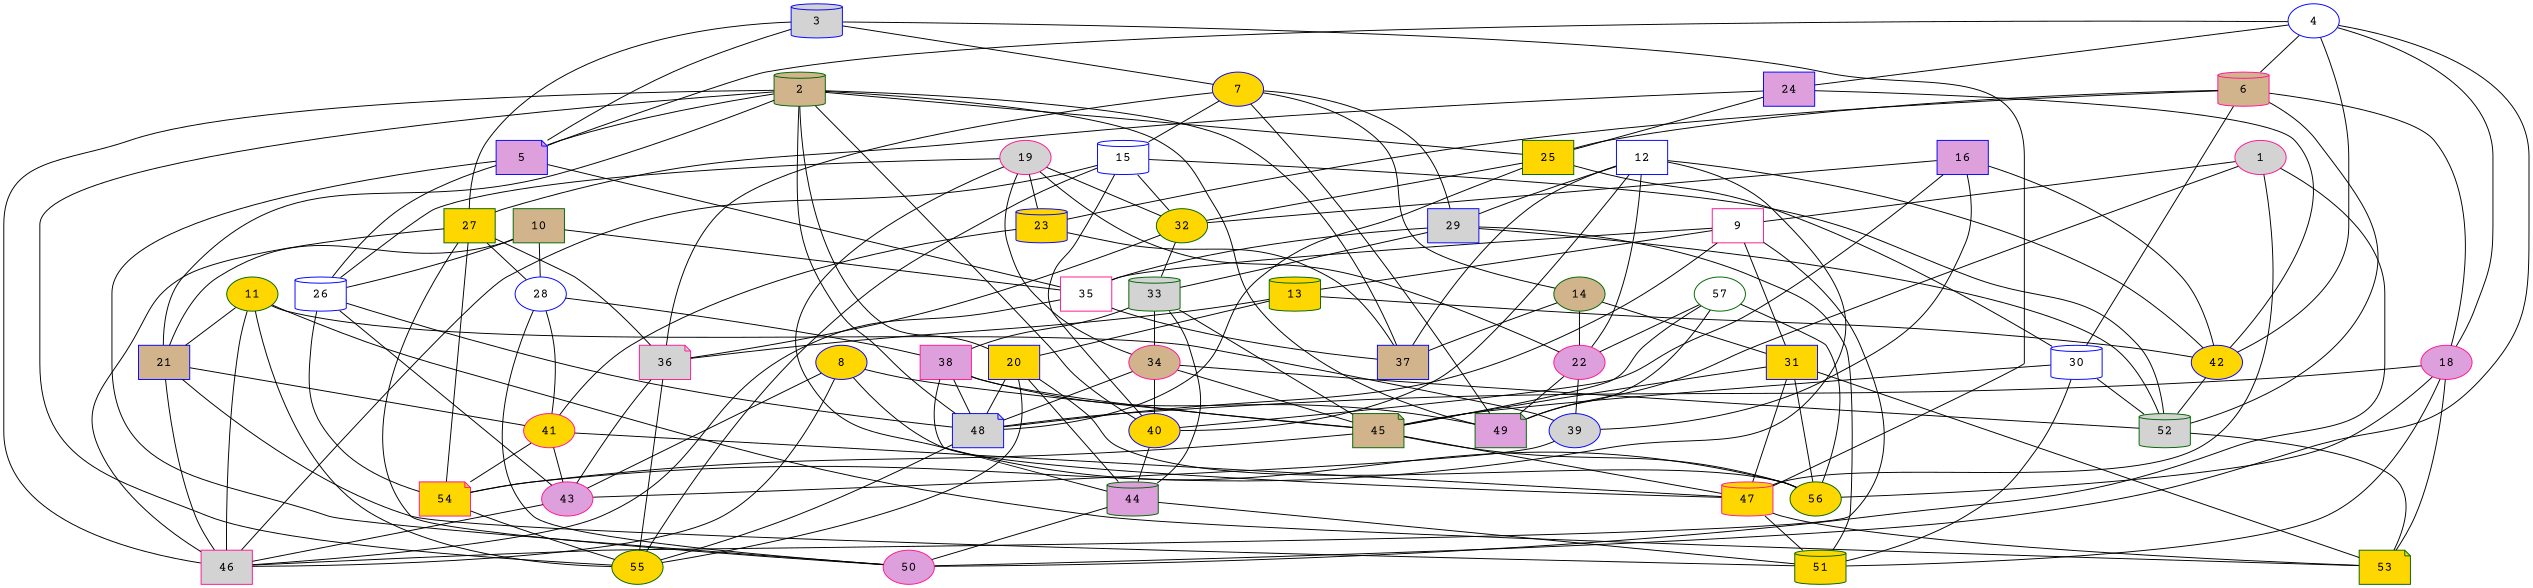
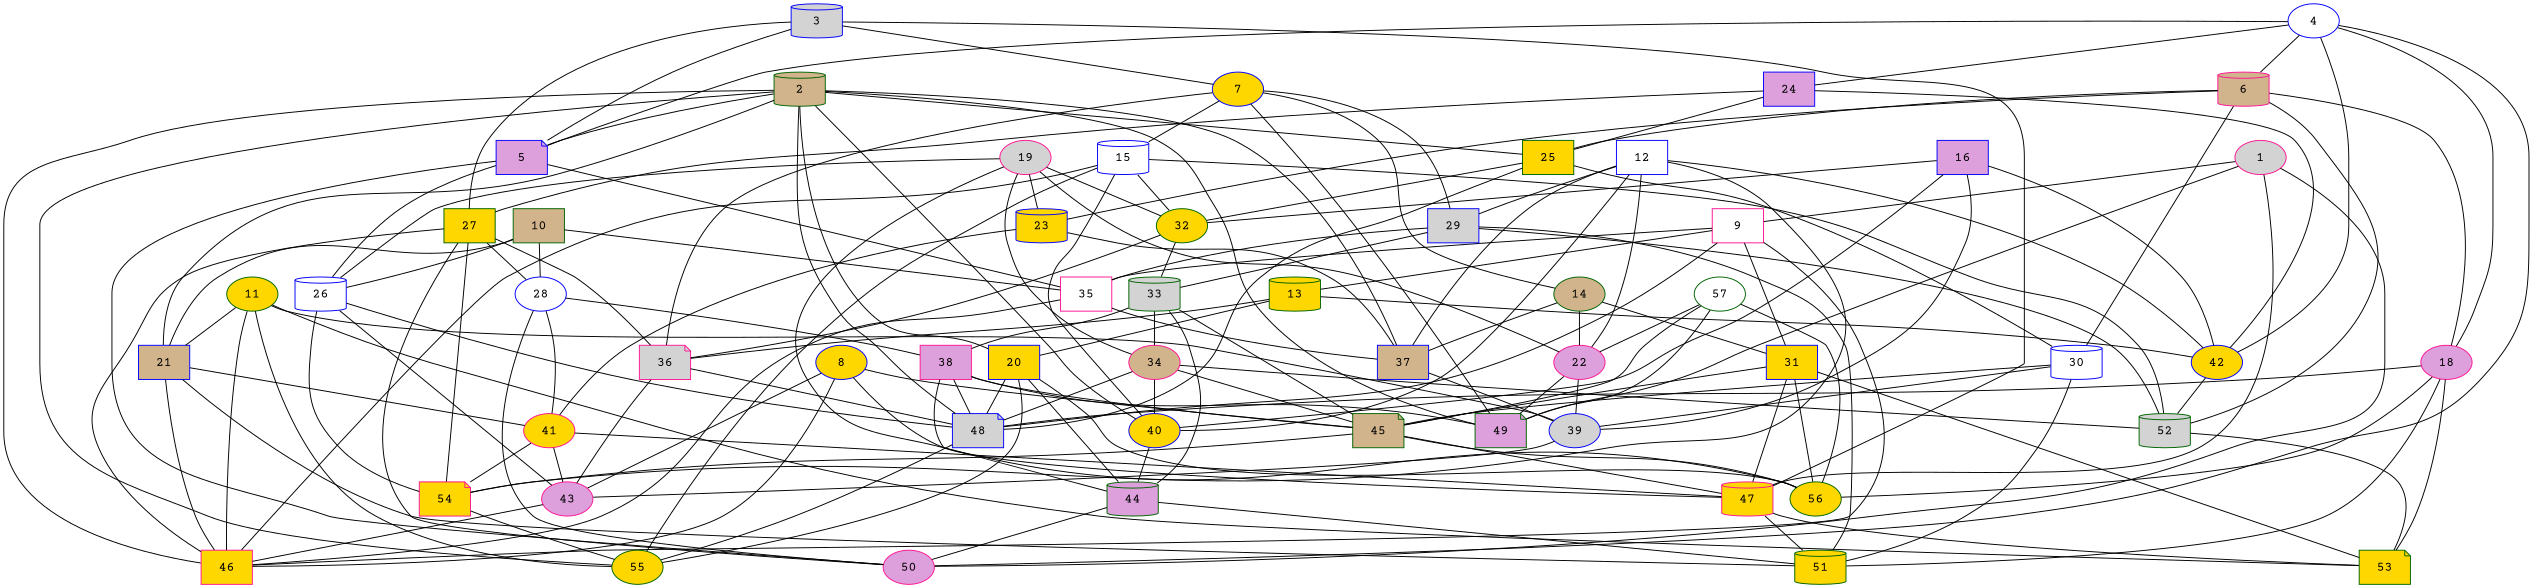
(2121, 396) -> (1791, 401)
none -> (1491, 397)
(654, 448) -> (808, 394)
(227, 567) -> (227, 567)
